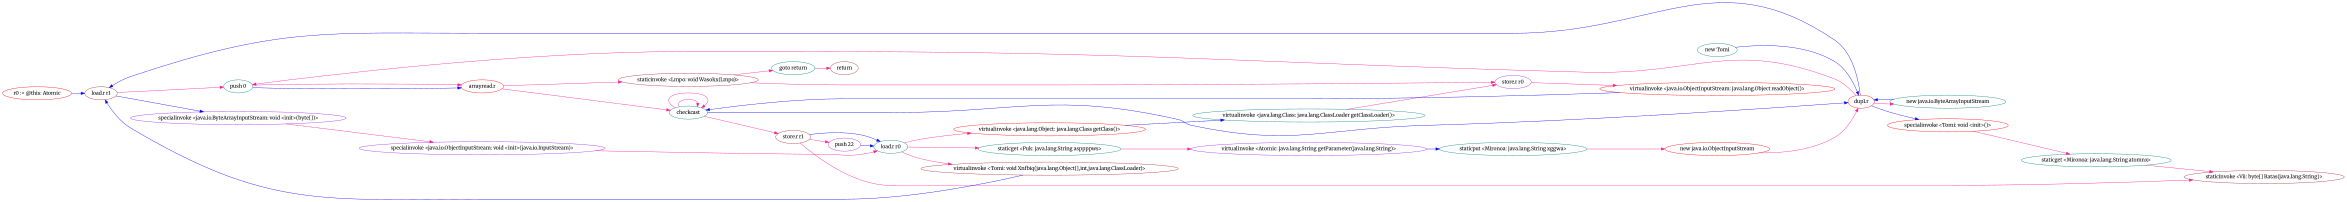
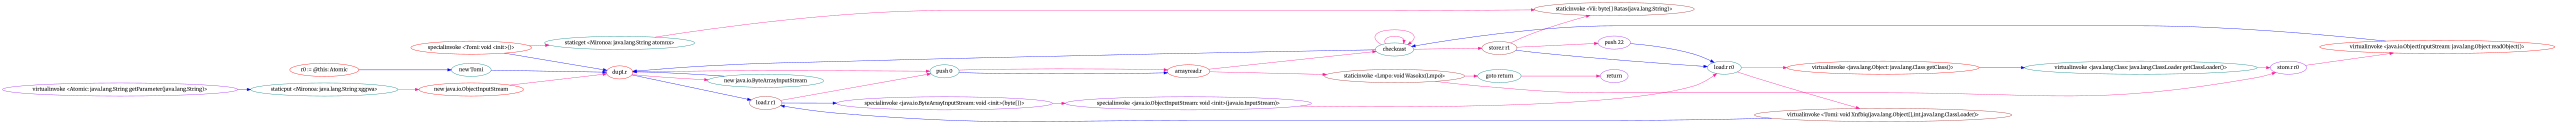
(844, 68) -> (1614, 76)
(76, 93) -> (403, 70)
(1893, 113) -> (554, 61)
(1050, 149) -> none
